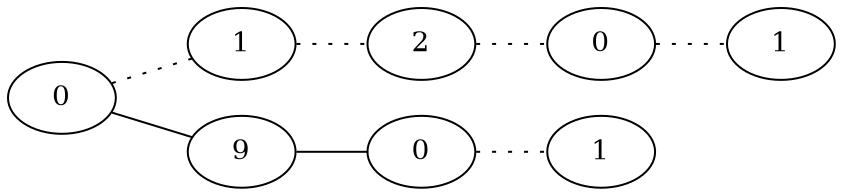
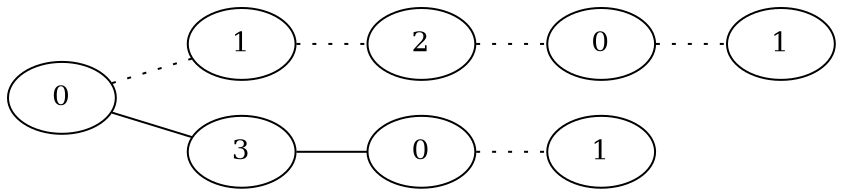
(242, 152) -> (242, 152)
